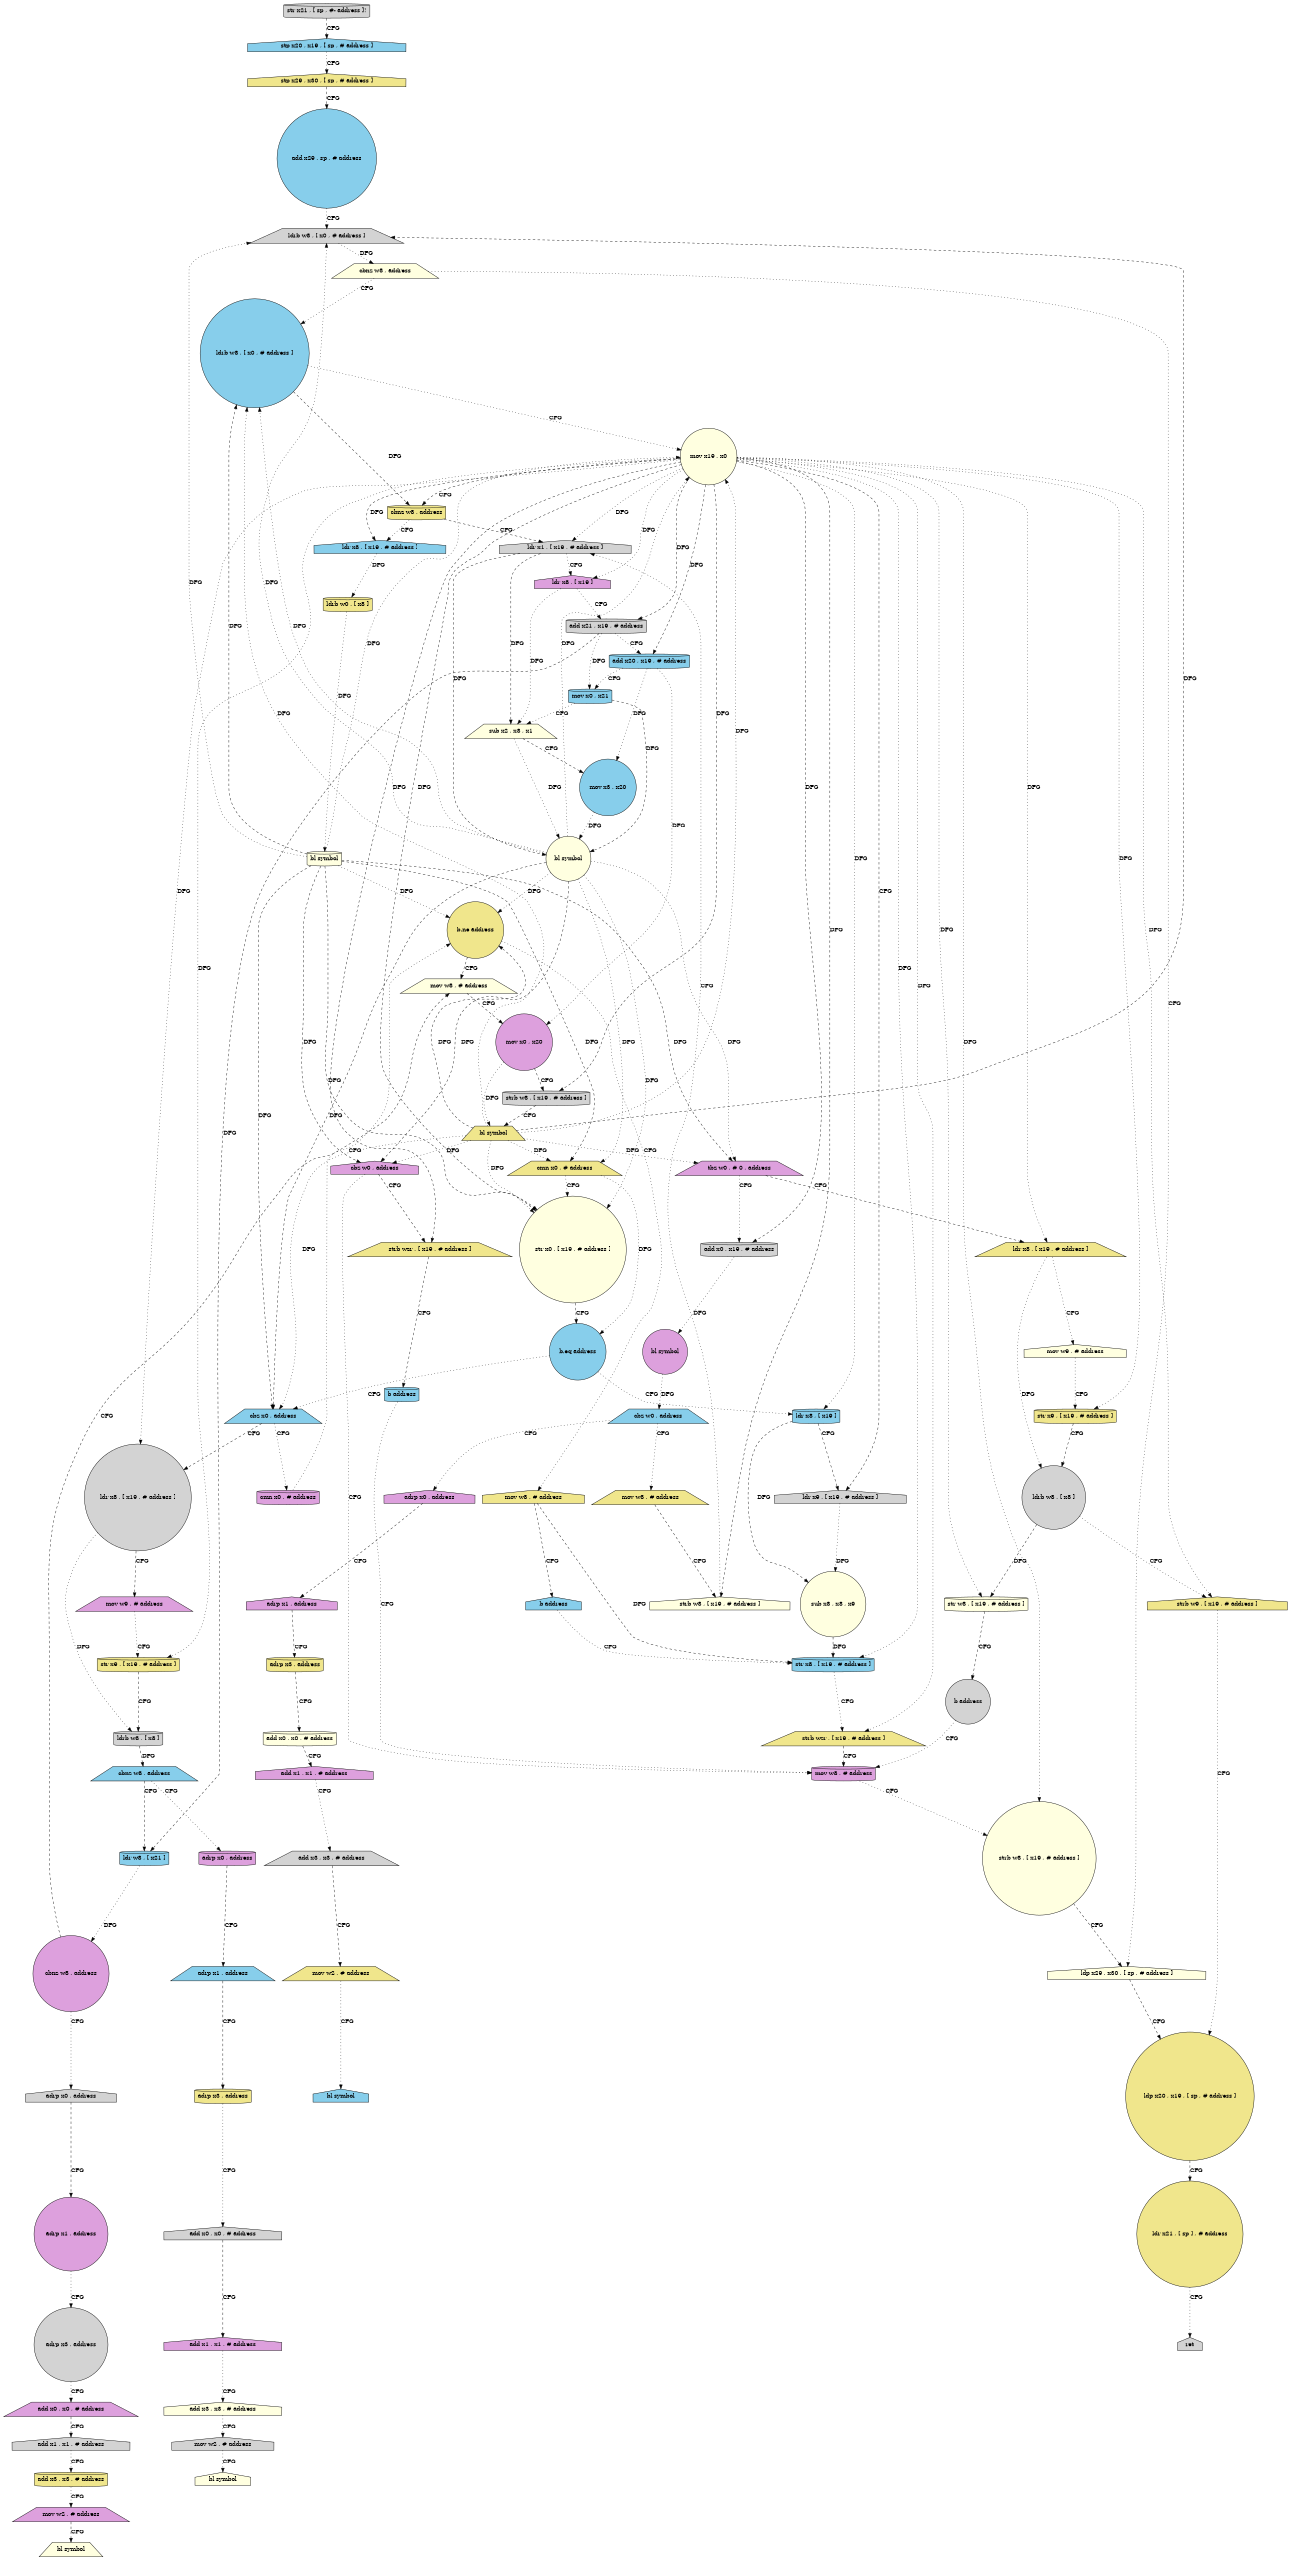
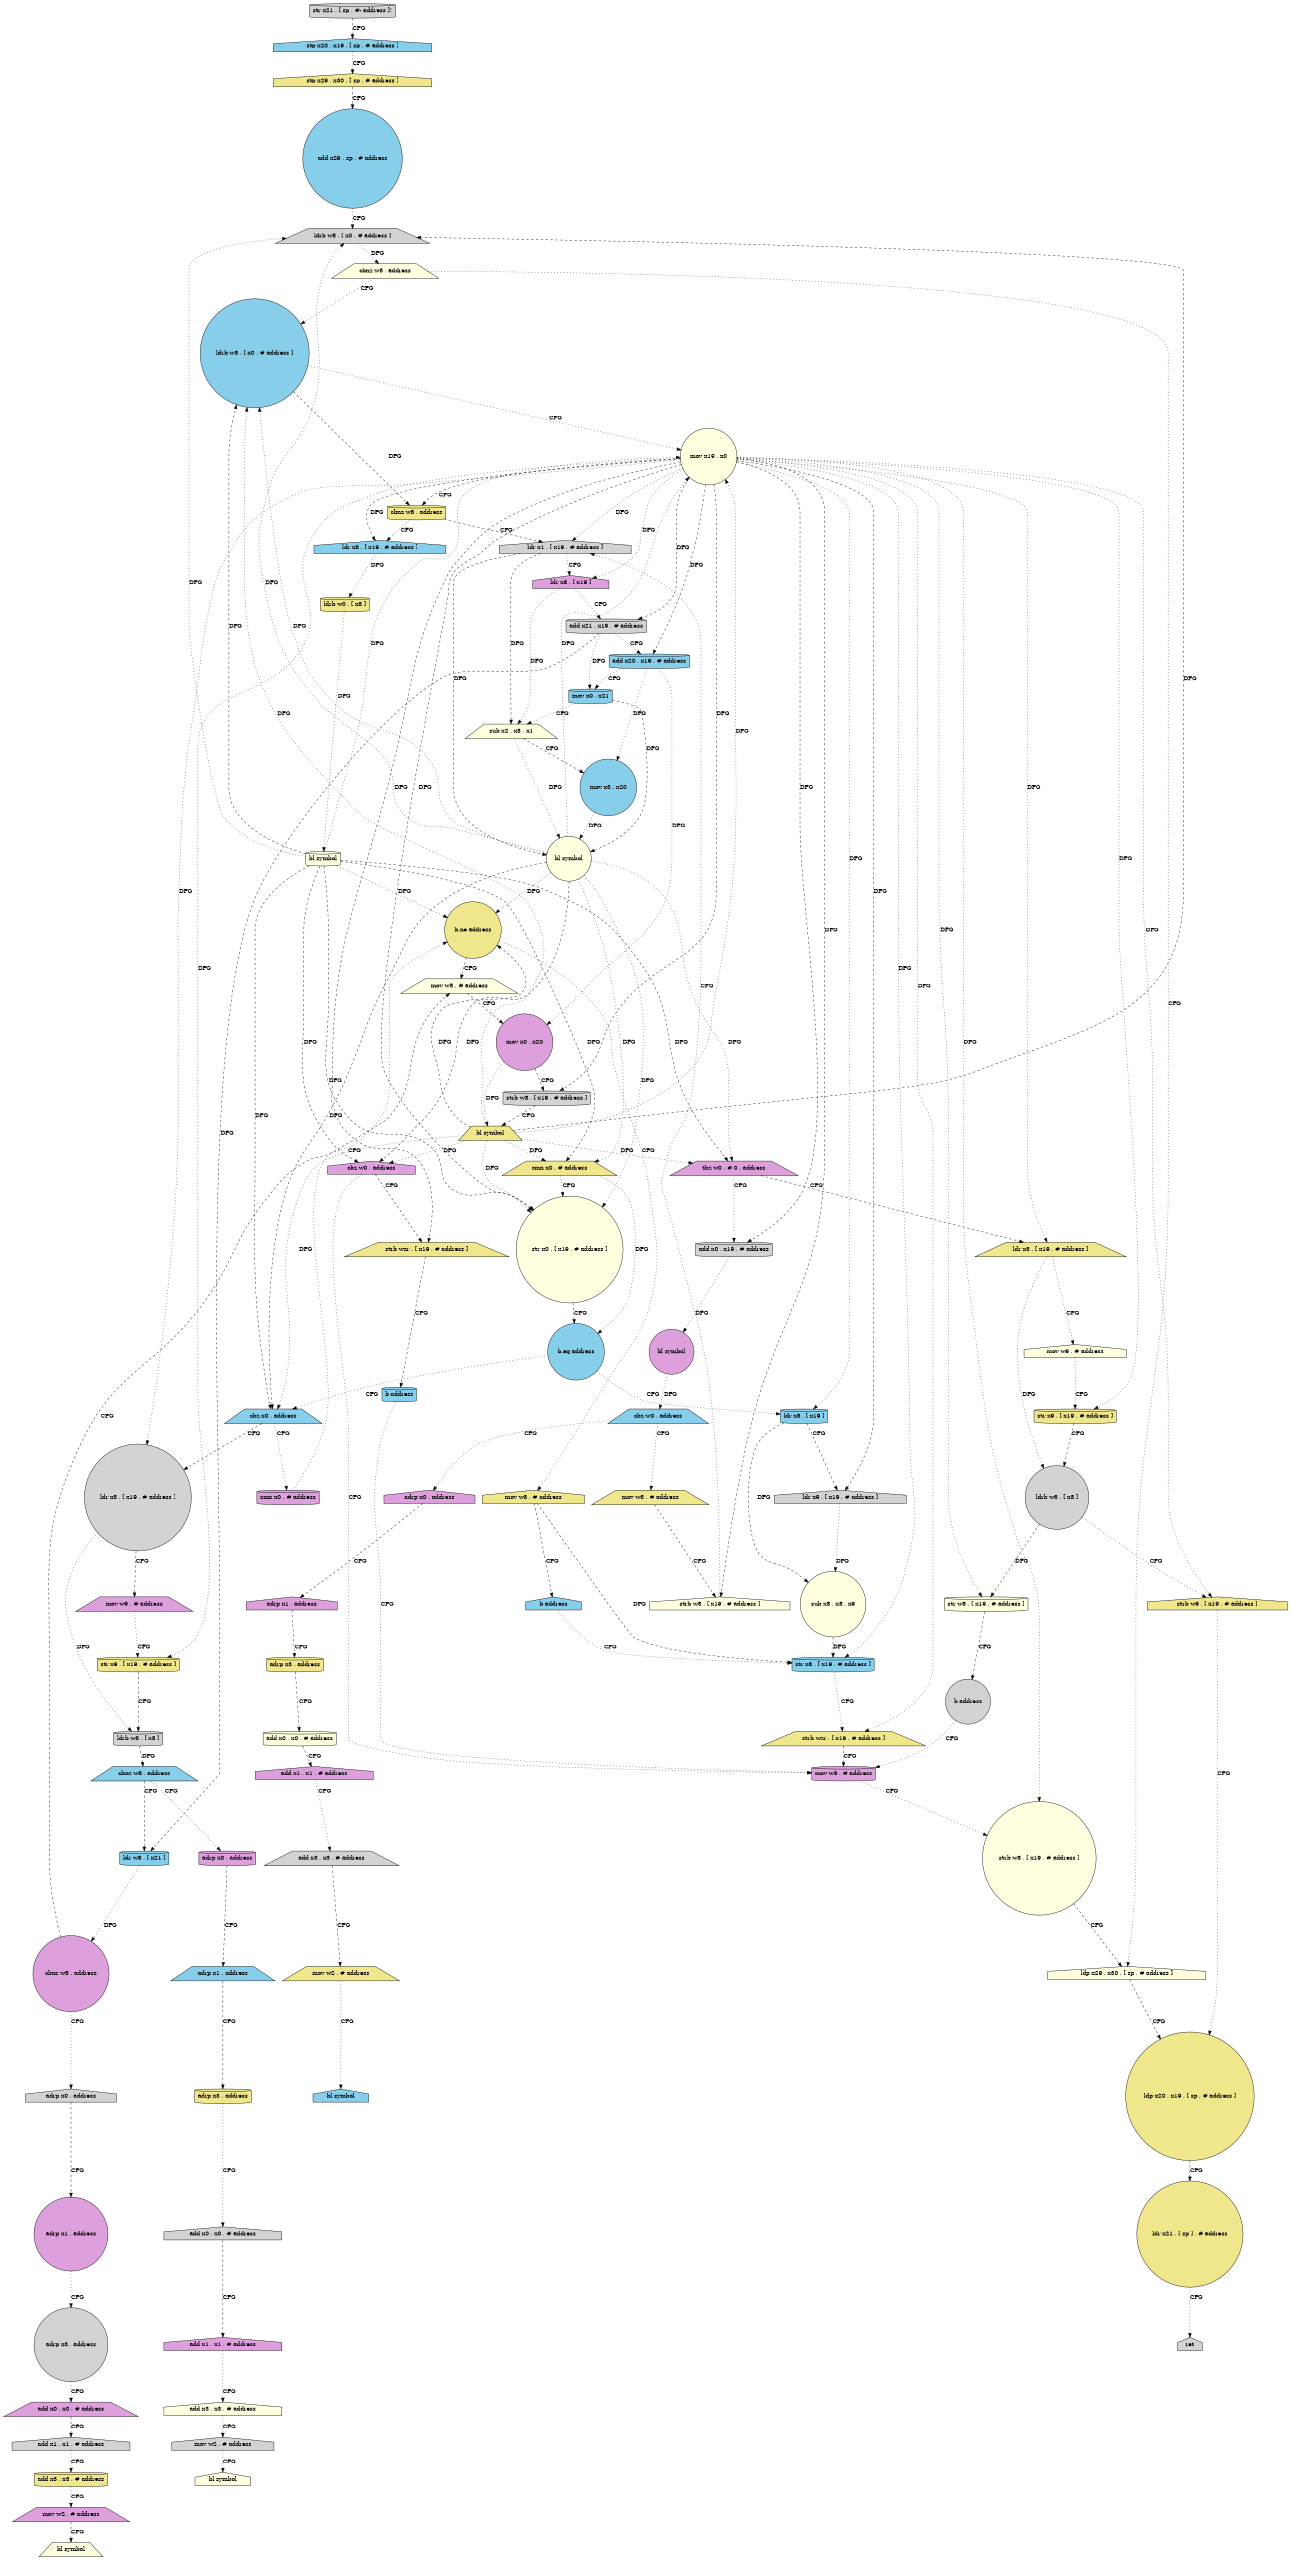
(885, 892) -> (880, 892)
